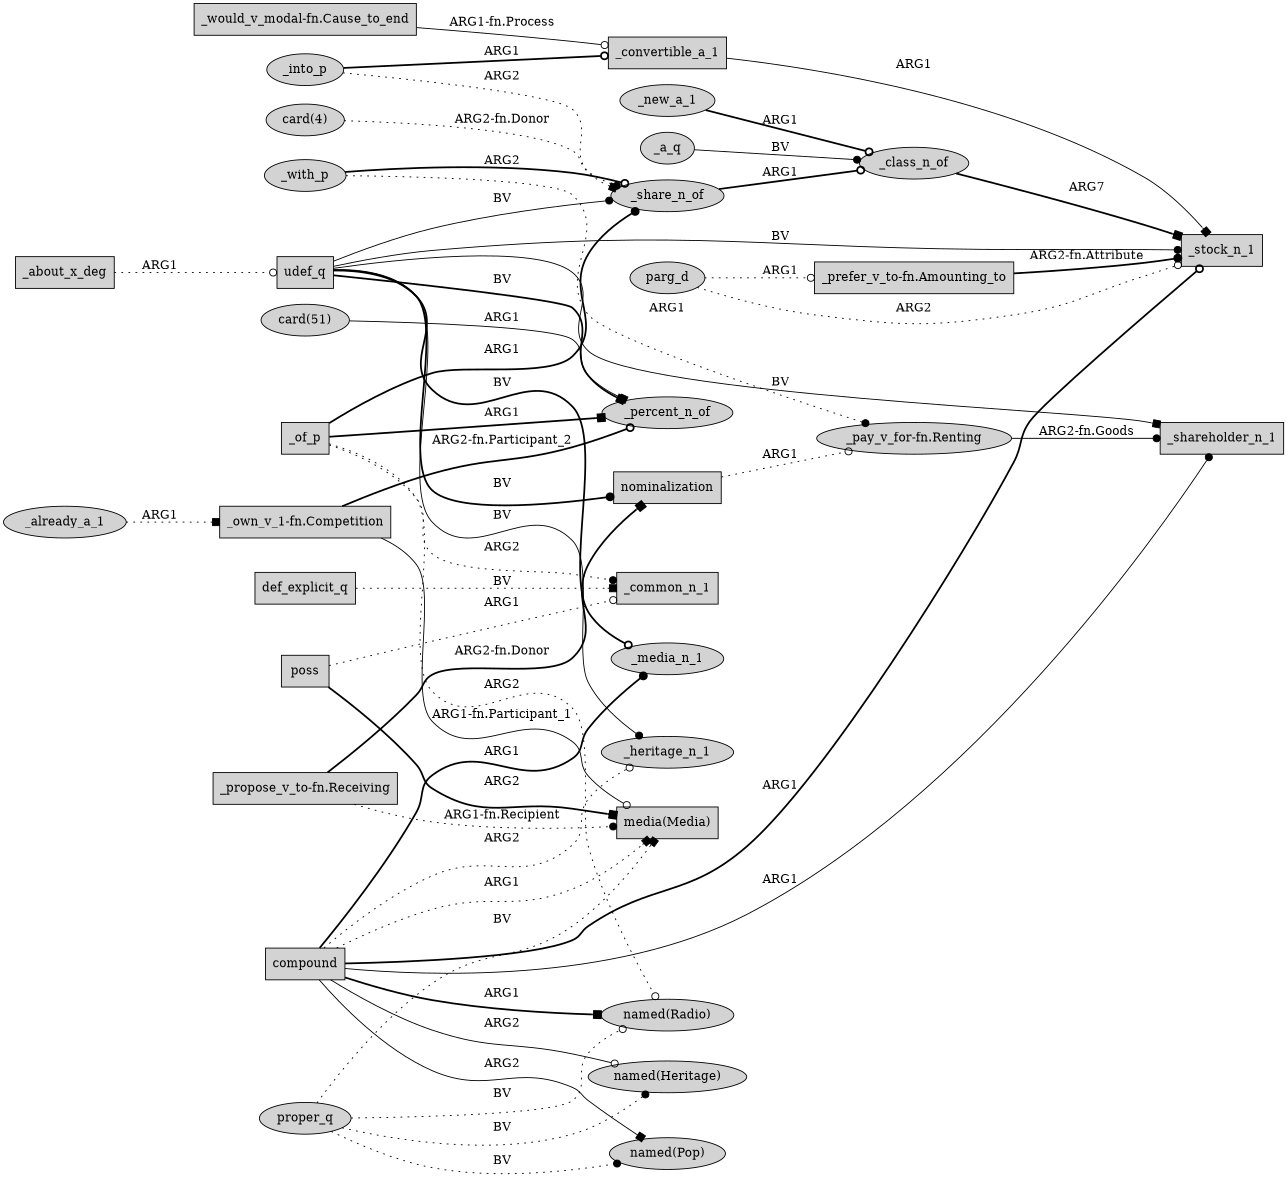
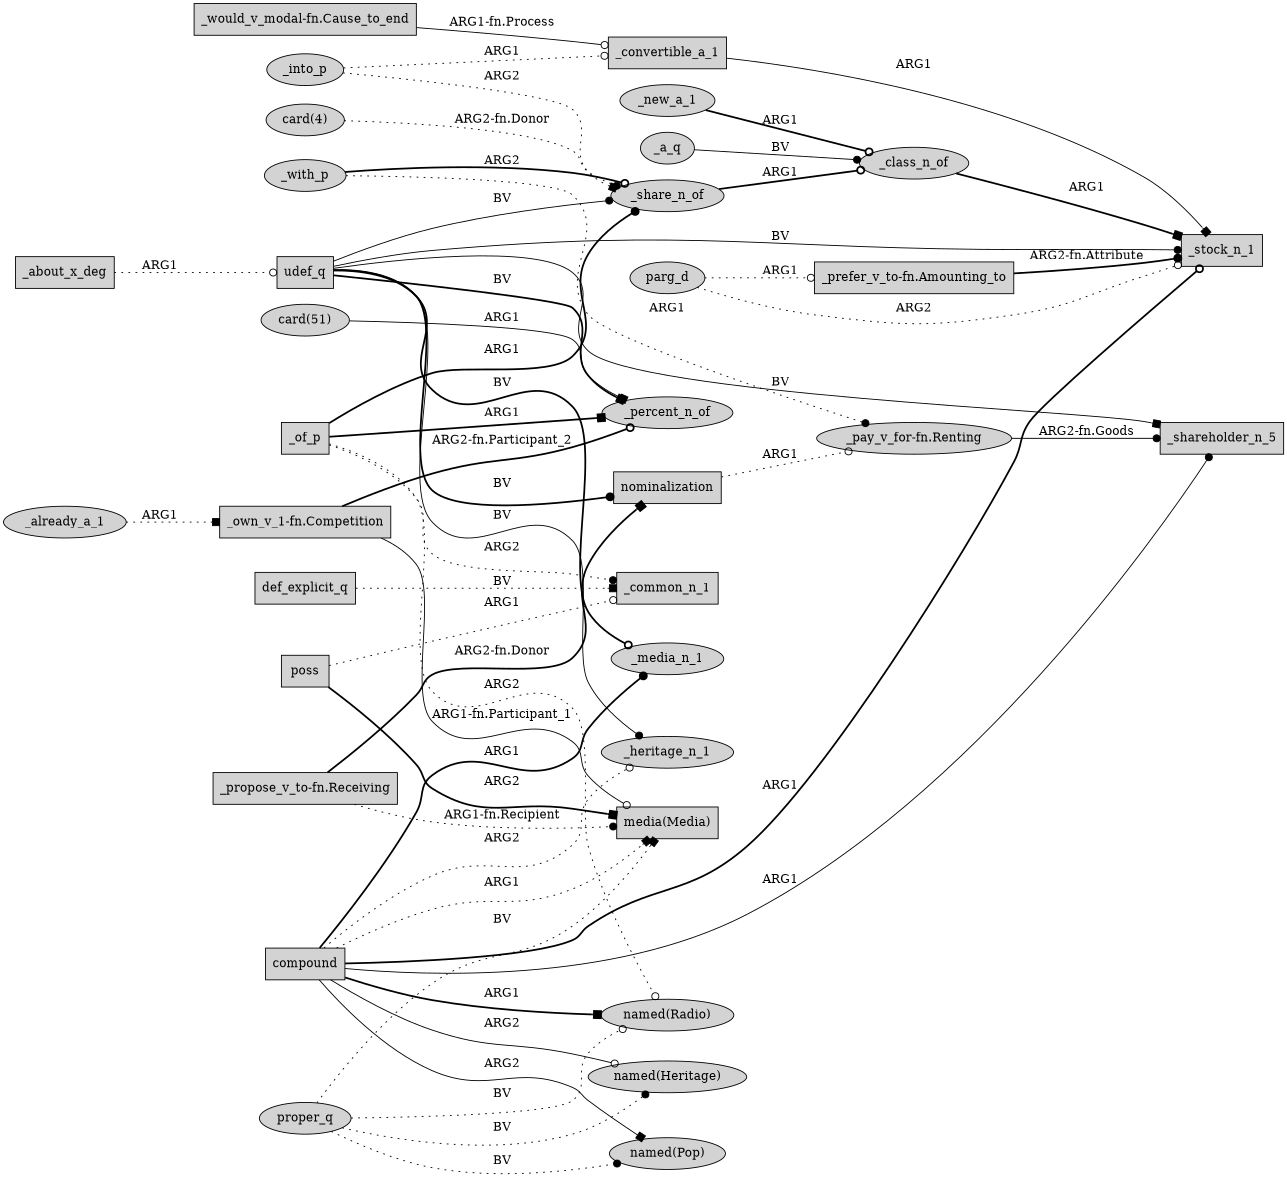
(472, 62) -> (472, 62)
(1087, 187) -> (1087, 187)
(1222, 438) -> (1222, 438)
